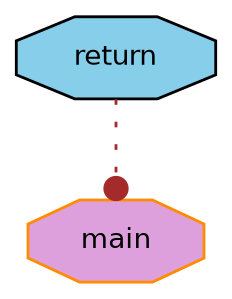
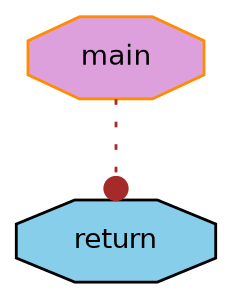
(116, 138) -> (116, 138)
